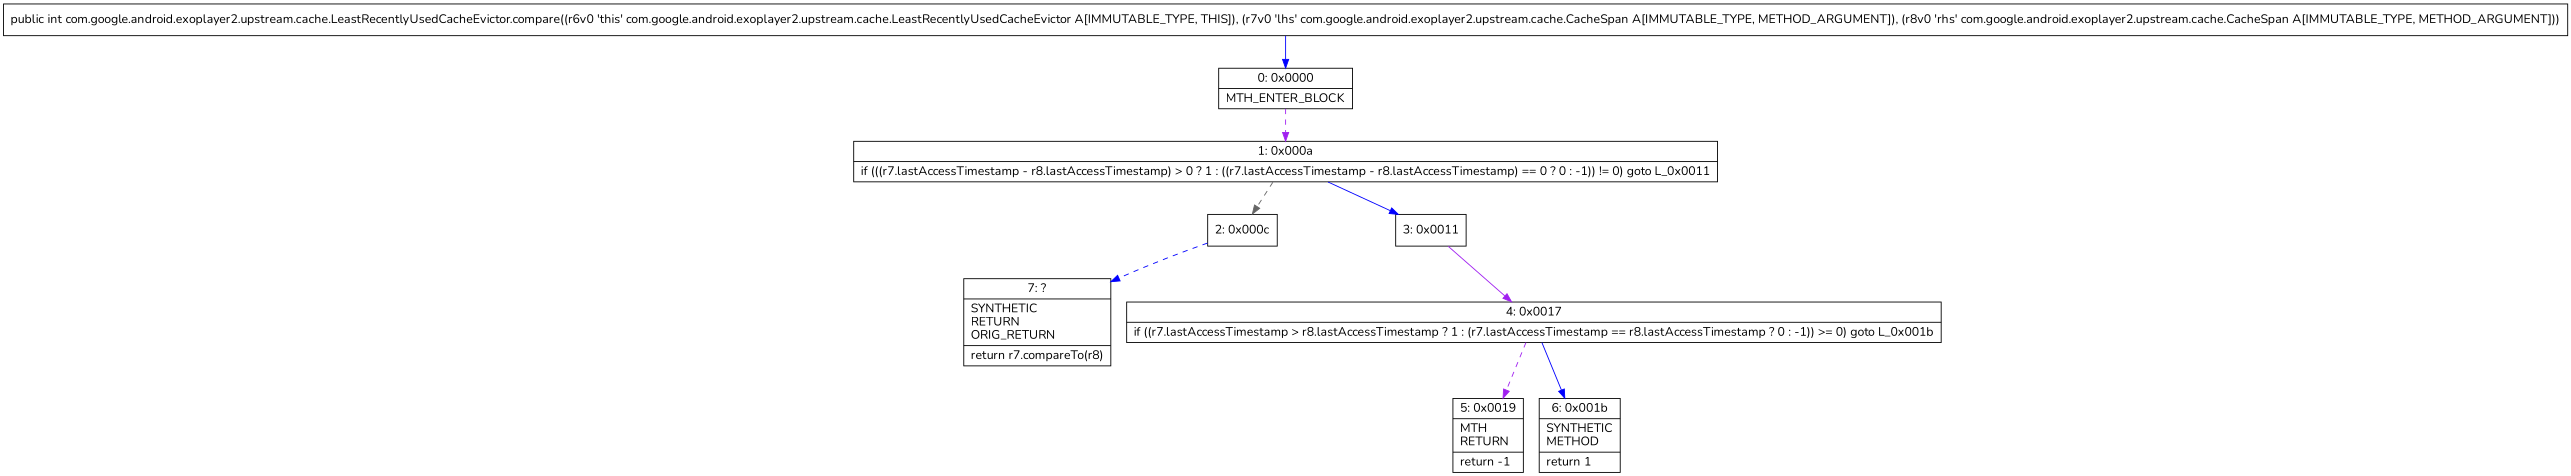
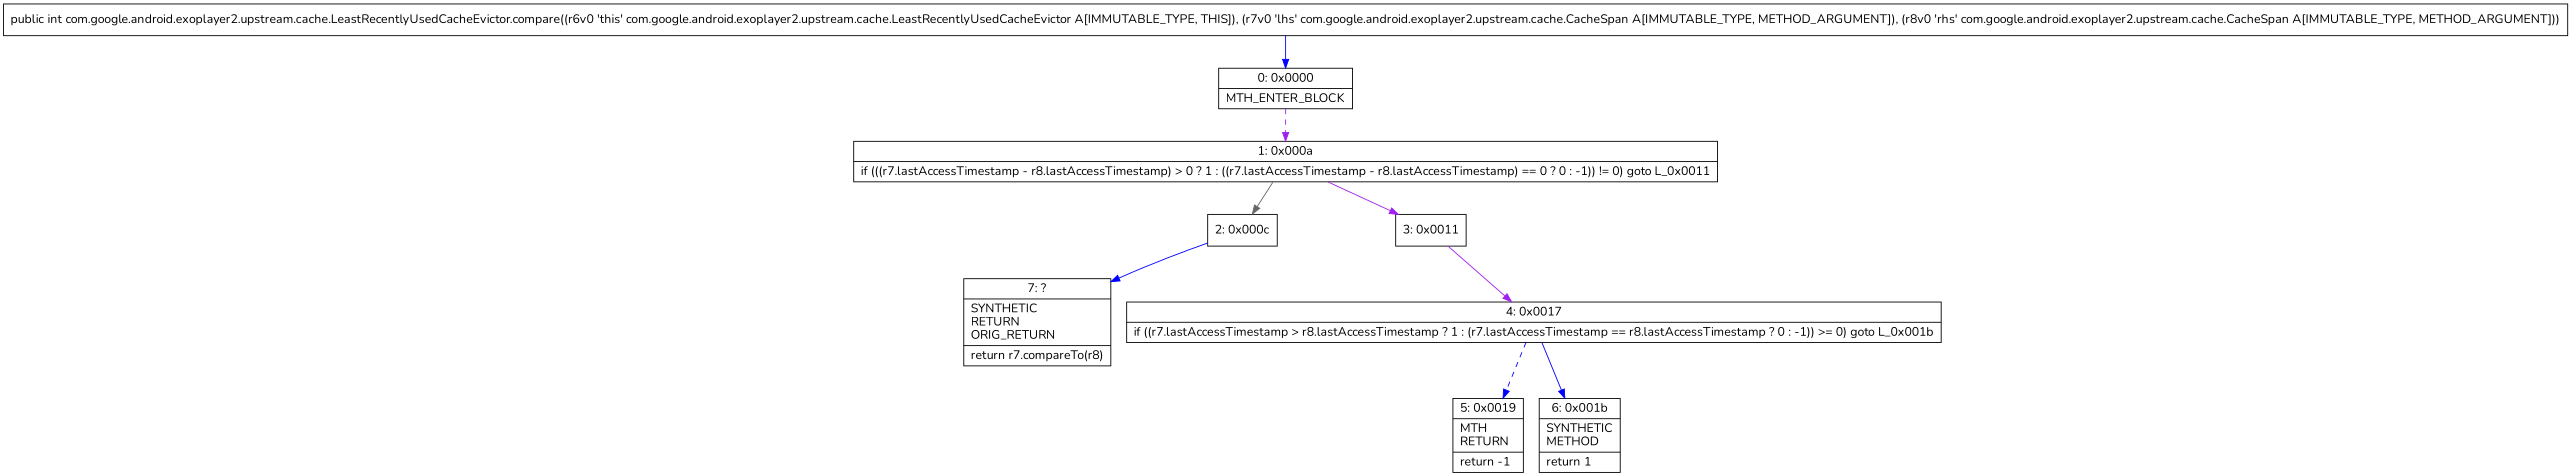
(1265, 194) -> (1265, 194)
(1359, 196) -> (1359, 196)
(1163, 260) -> (1163, 260)
(1516, 366) -> (1516, 366)
